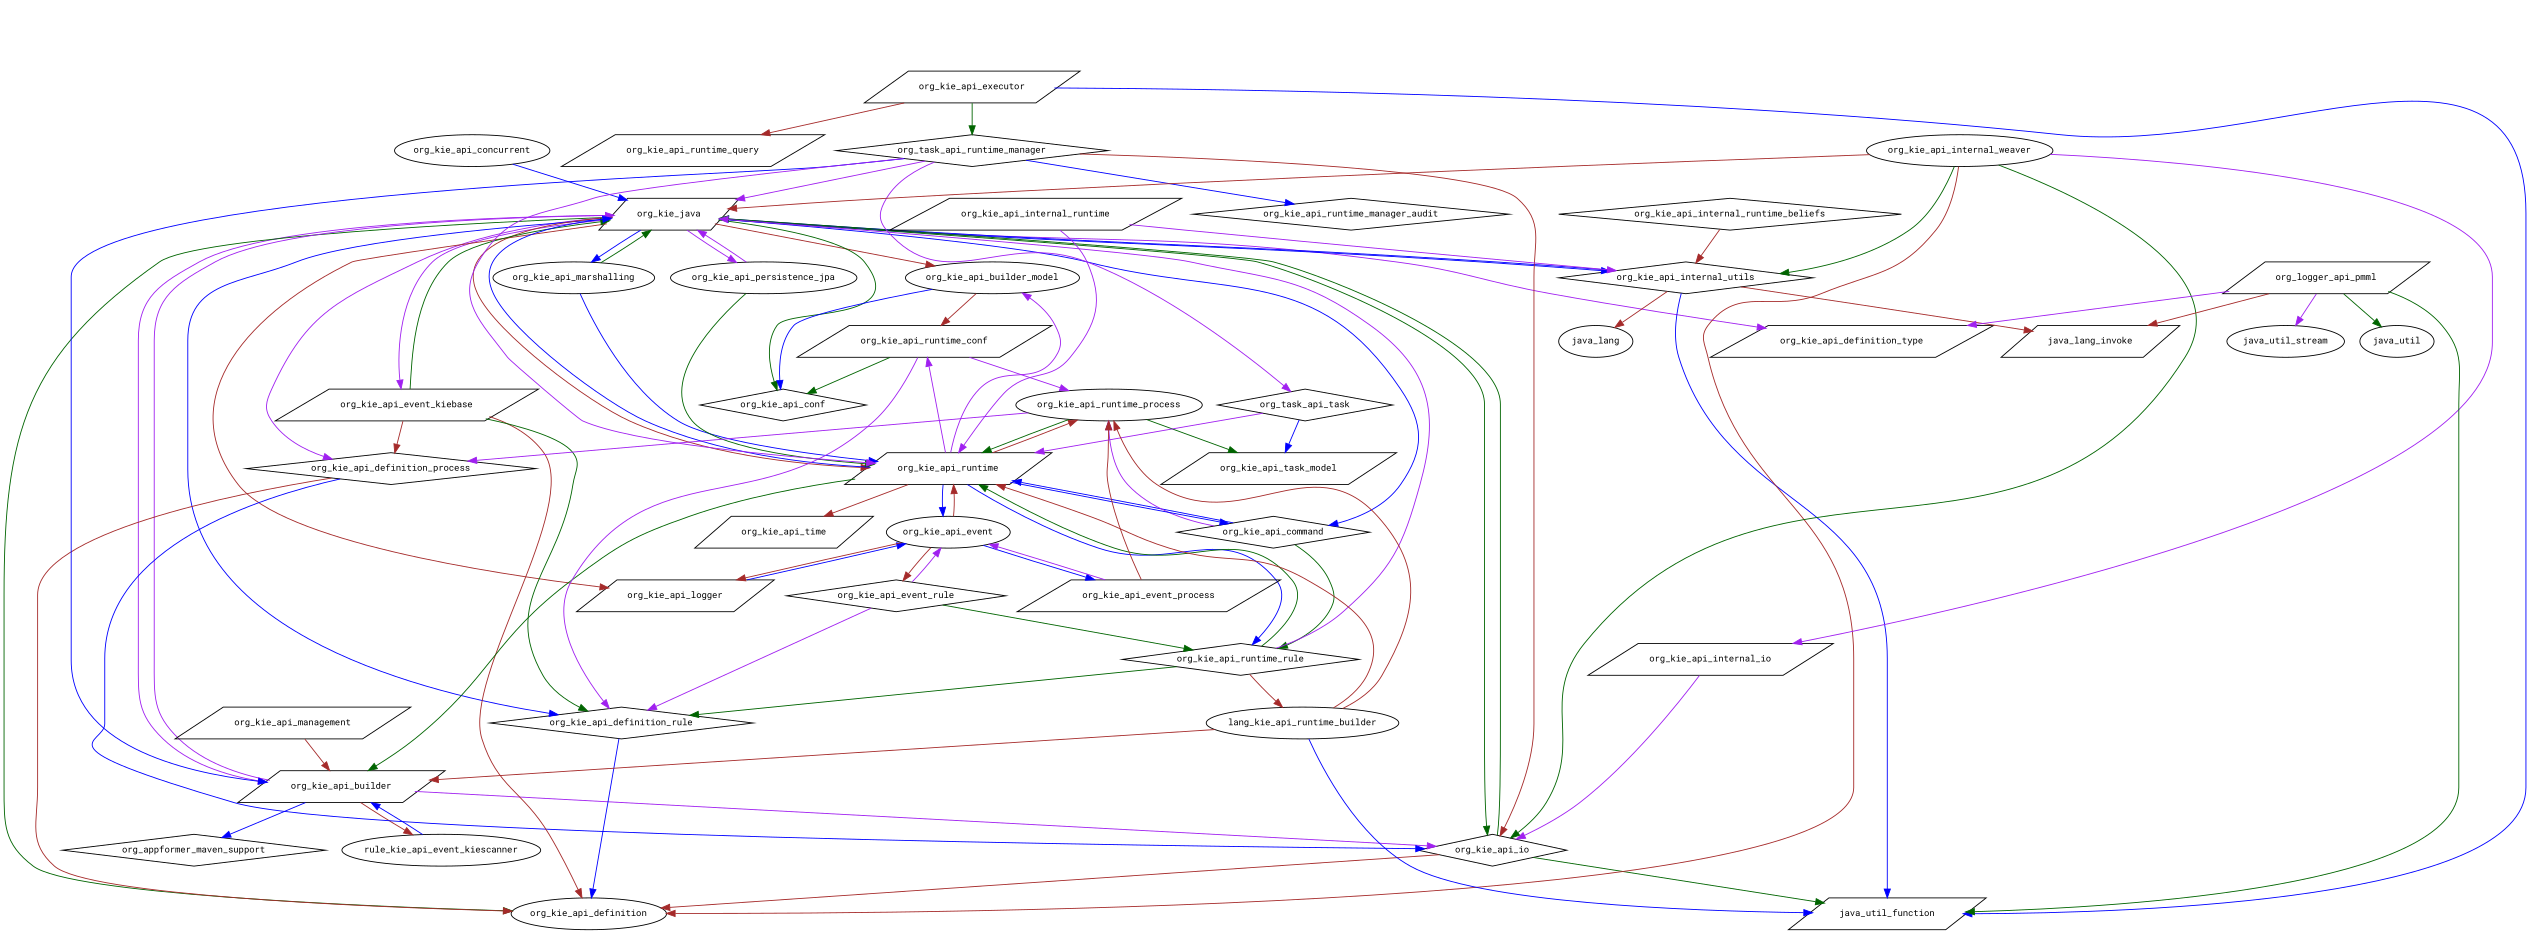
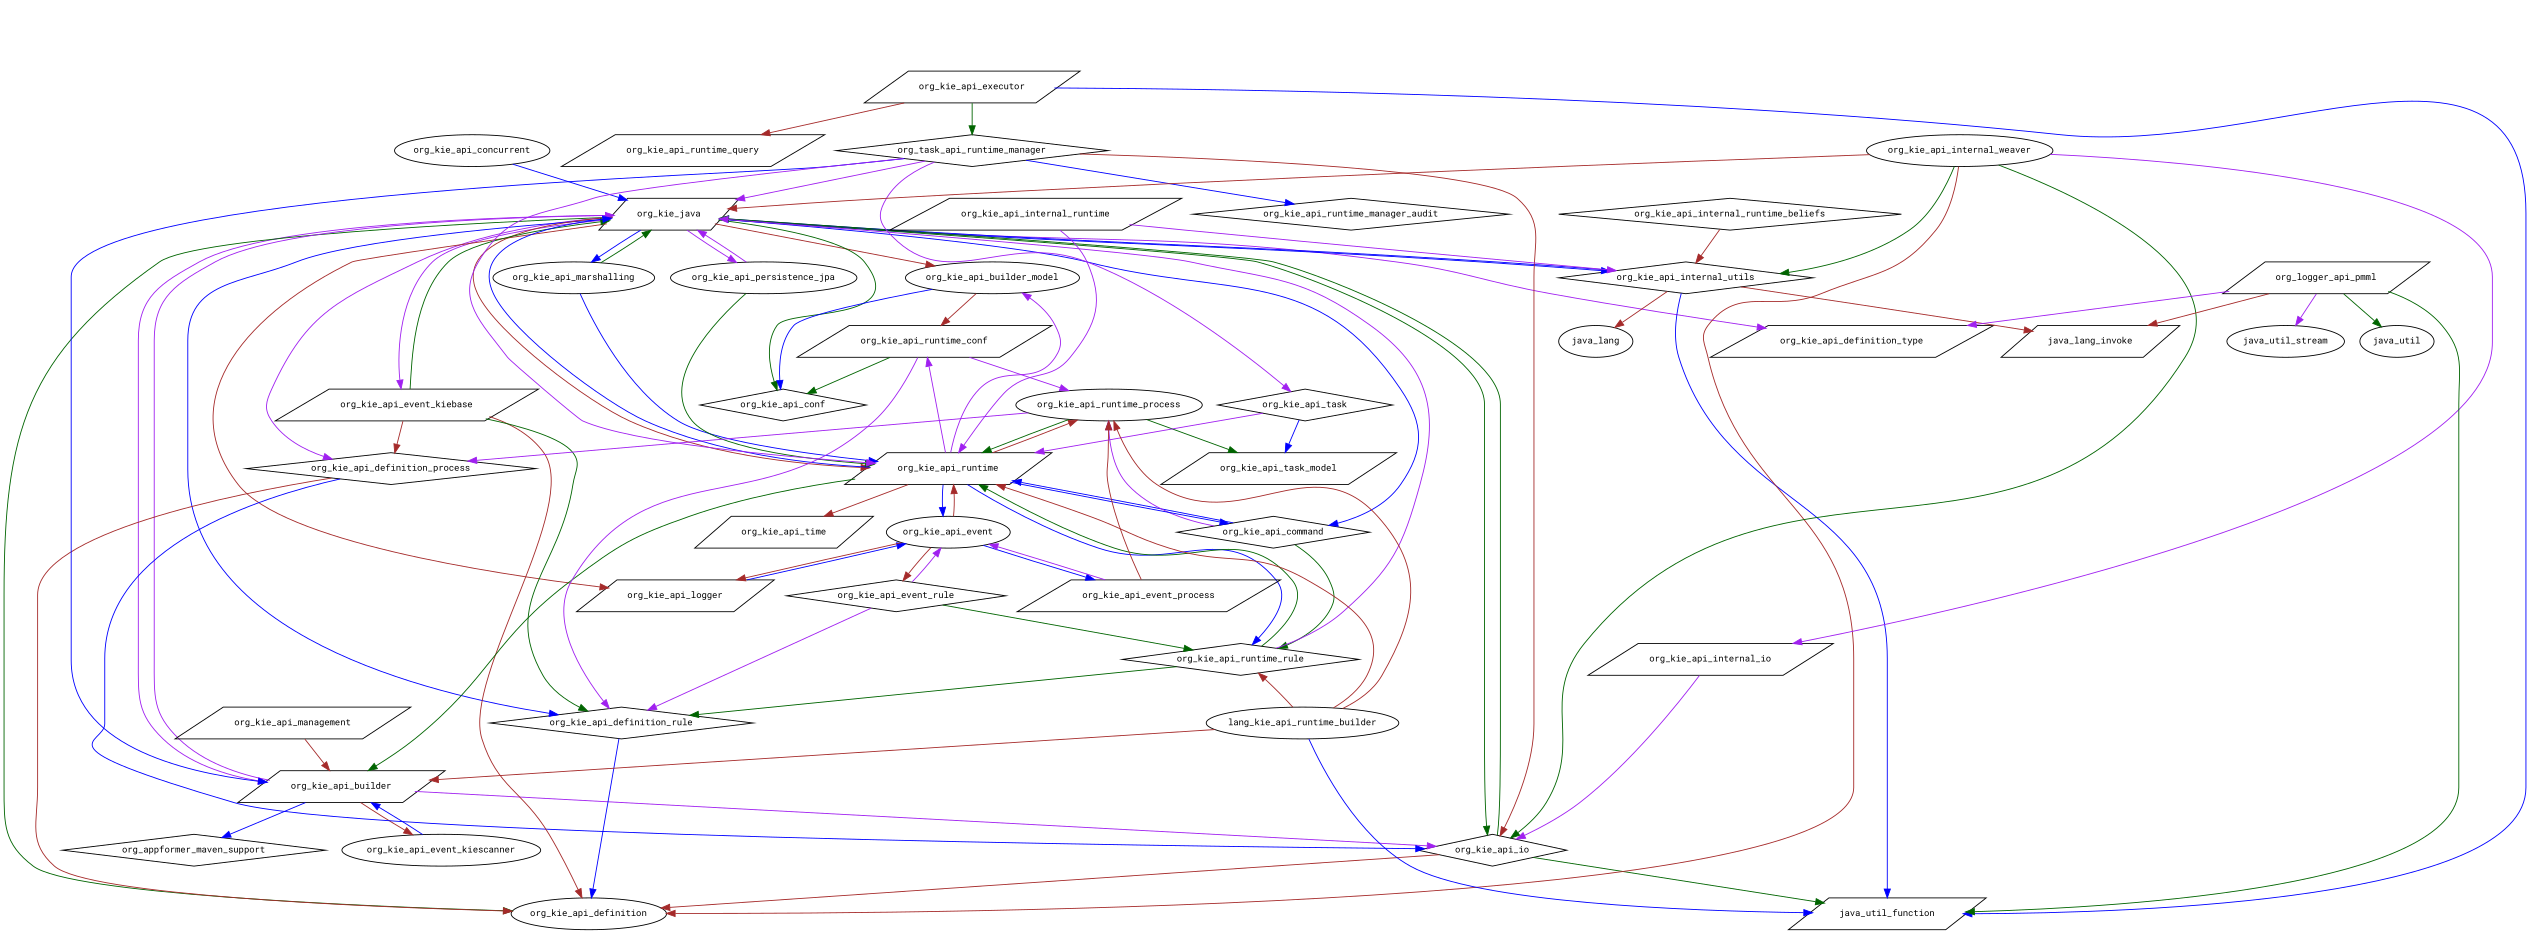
(1305, 405) -> (1305, 405)
(1263, 688) -> (1279, 693)
(441, 850) -> (441, 850)
